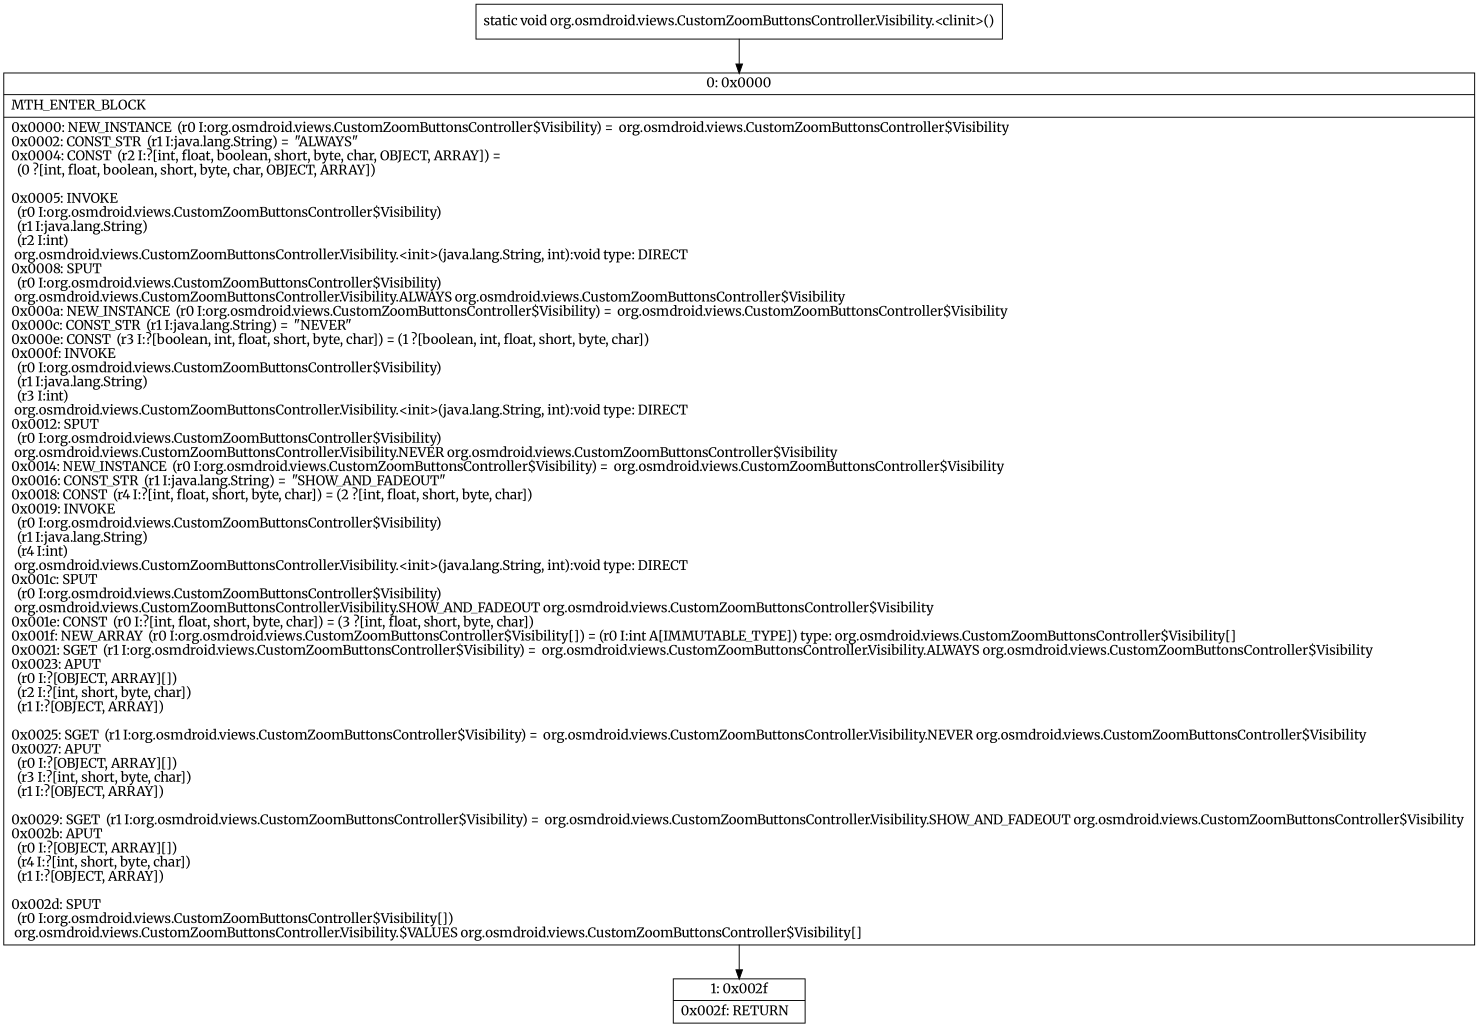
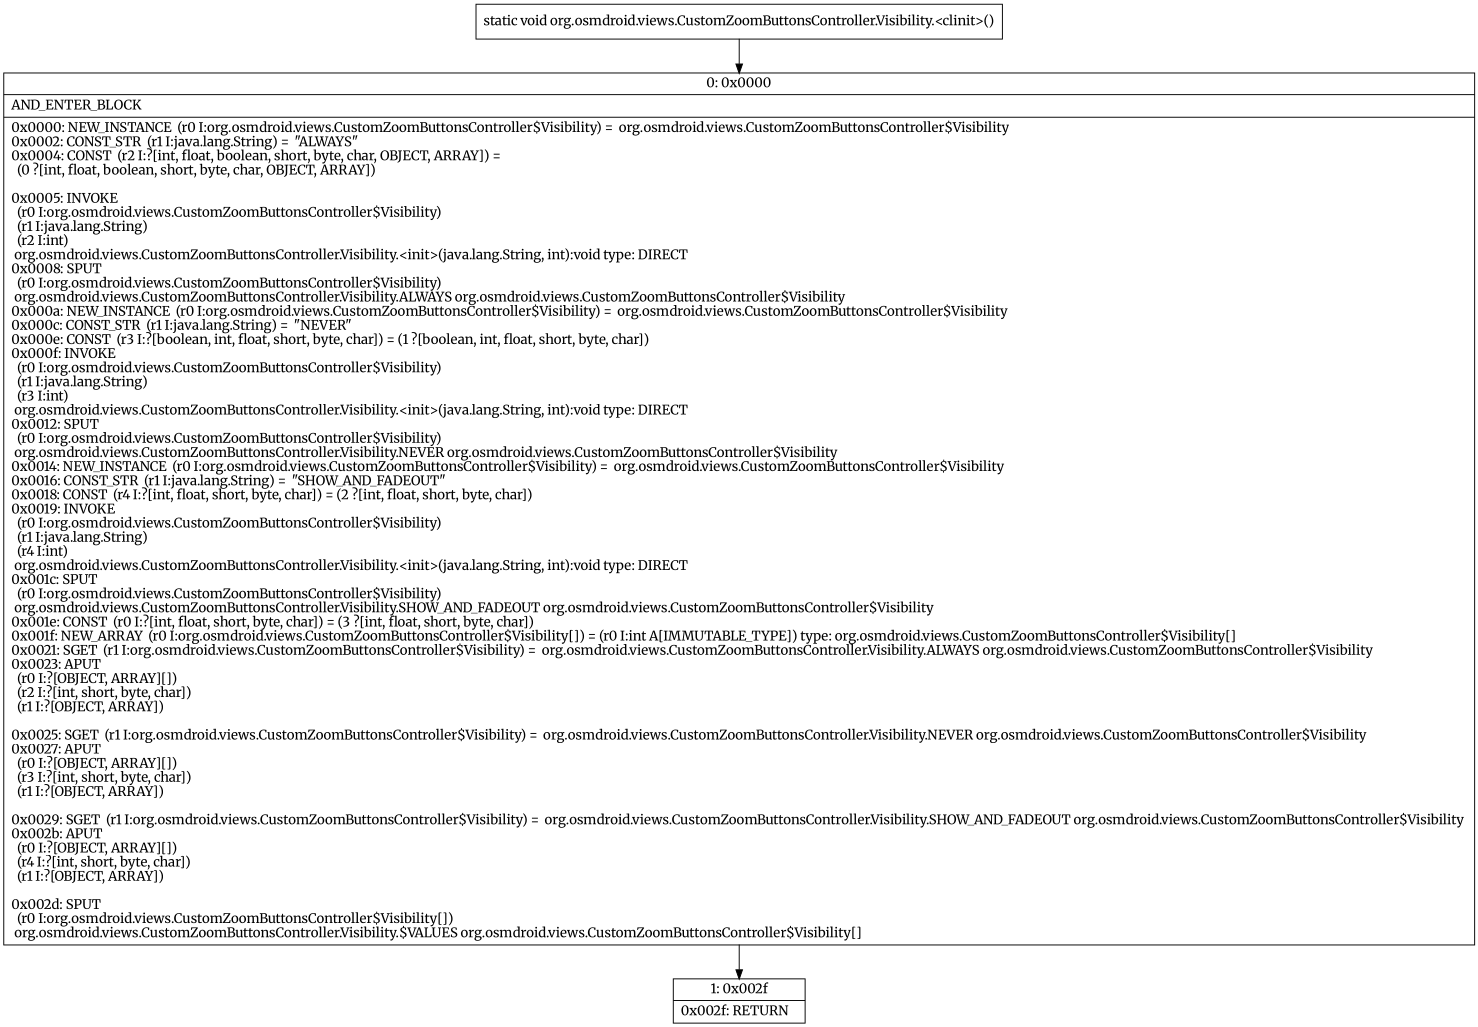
(79, 105) -> (77, 105)
